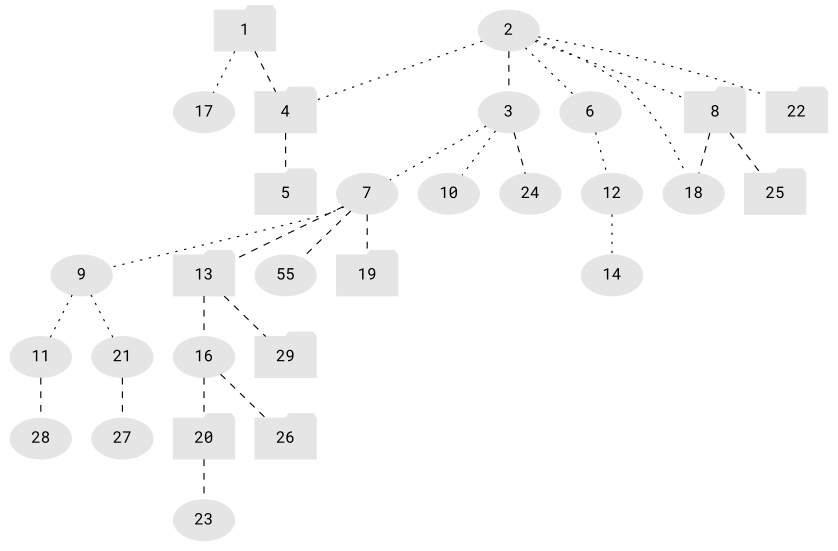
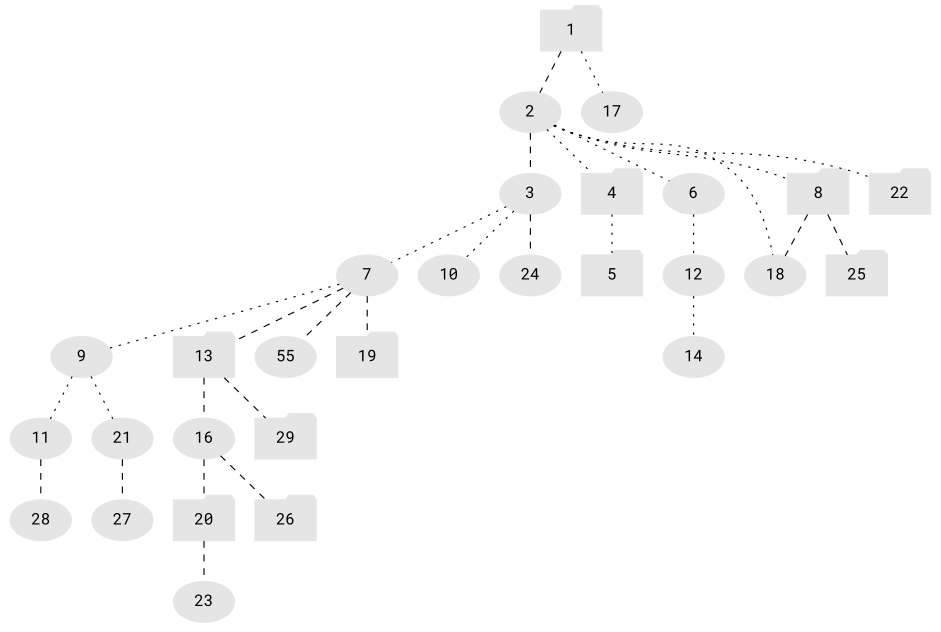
(265, 72) -> (550, 72)
(286, 153) -> (612, 235)
